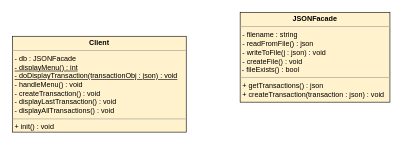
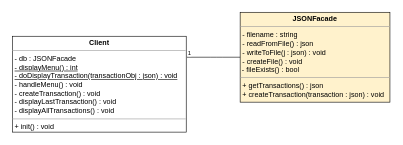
none -> (213, 57)
(99, 84) -> (99, 84)
